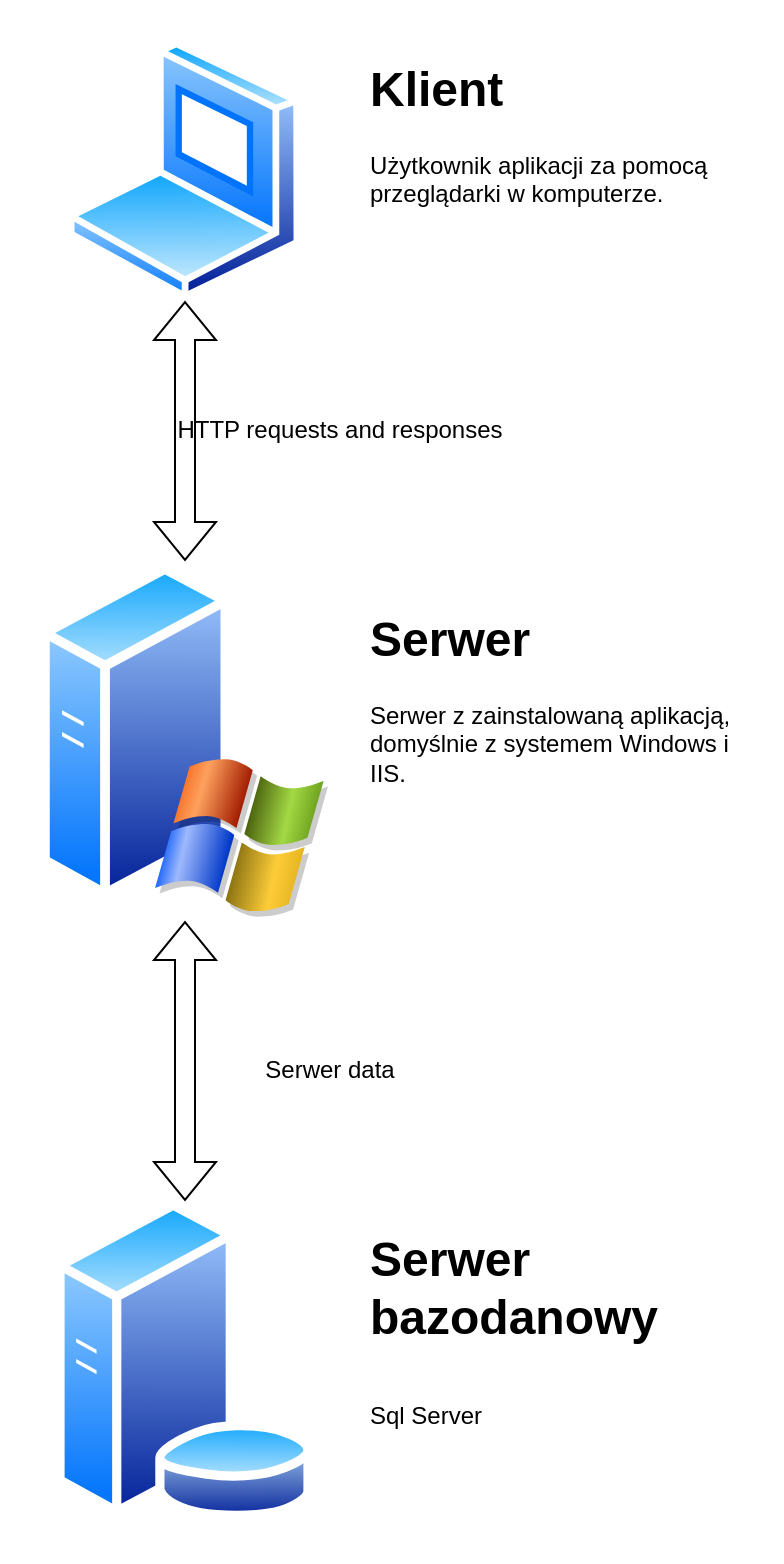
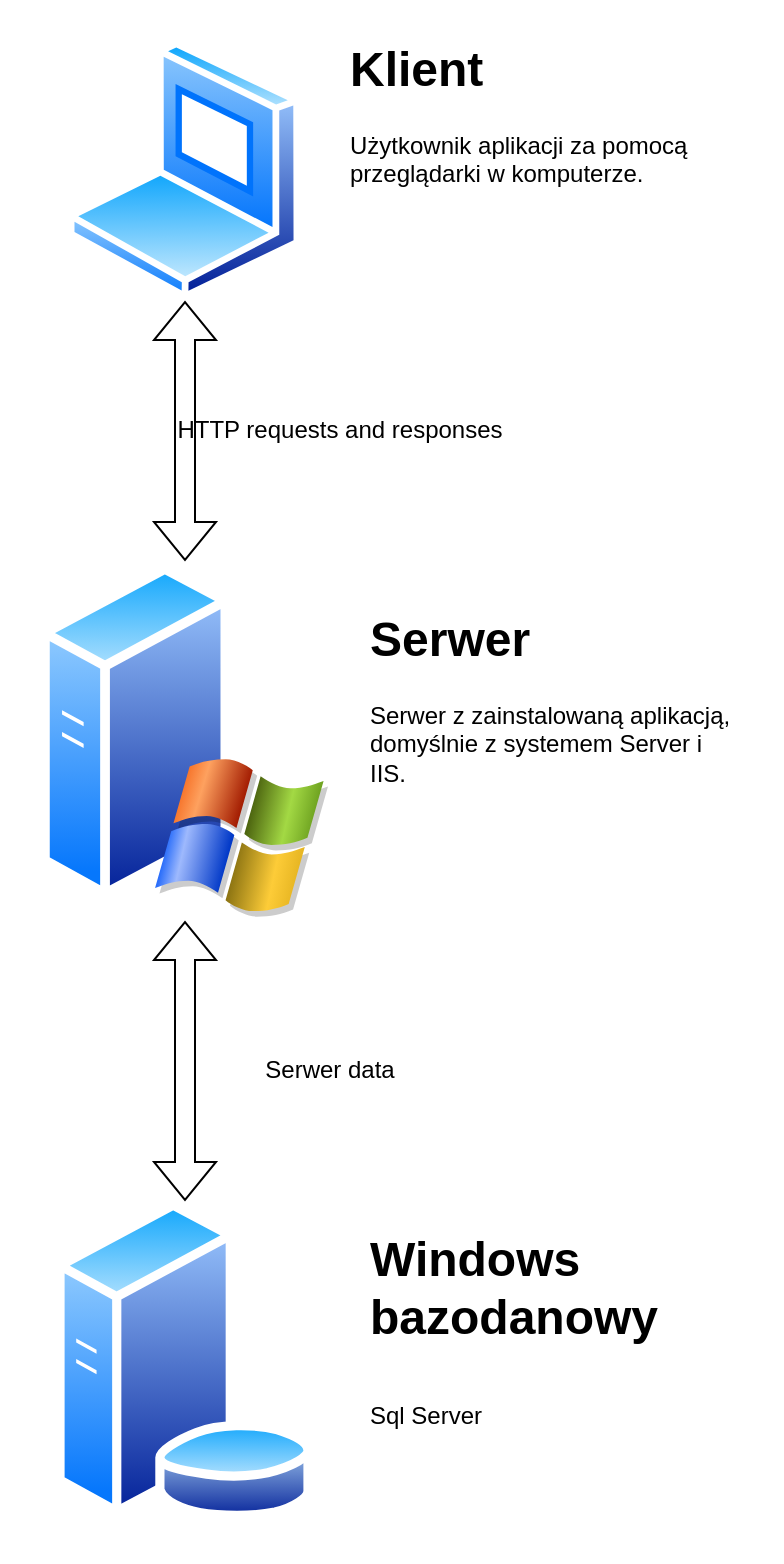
(551, 171) -> (531, 151)
(553, 639) -> (553, 639)
(543, 1215) -> (547, 1215)
